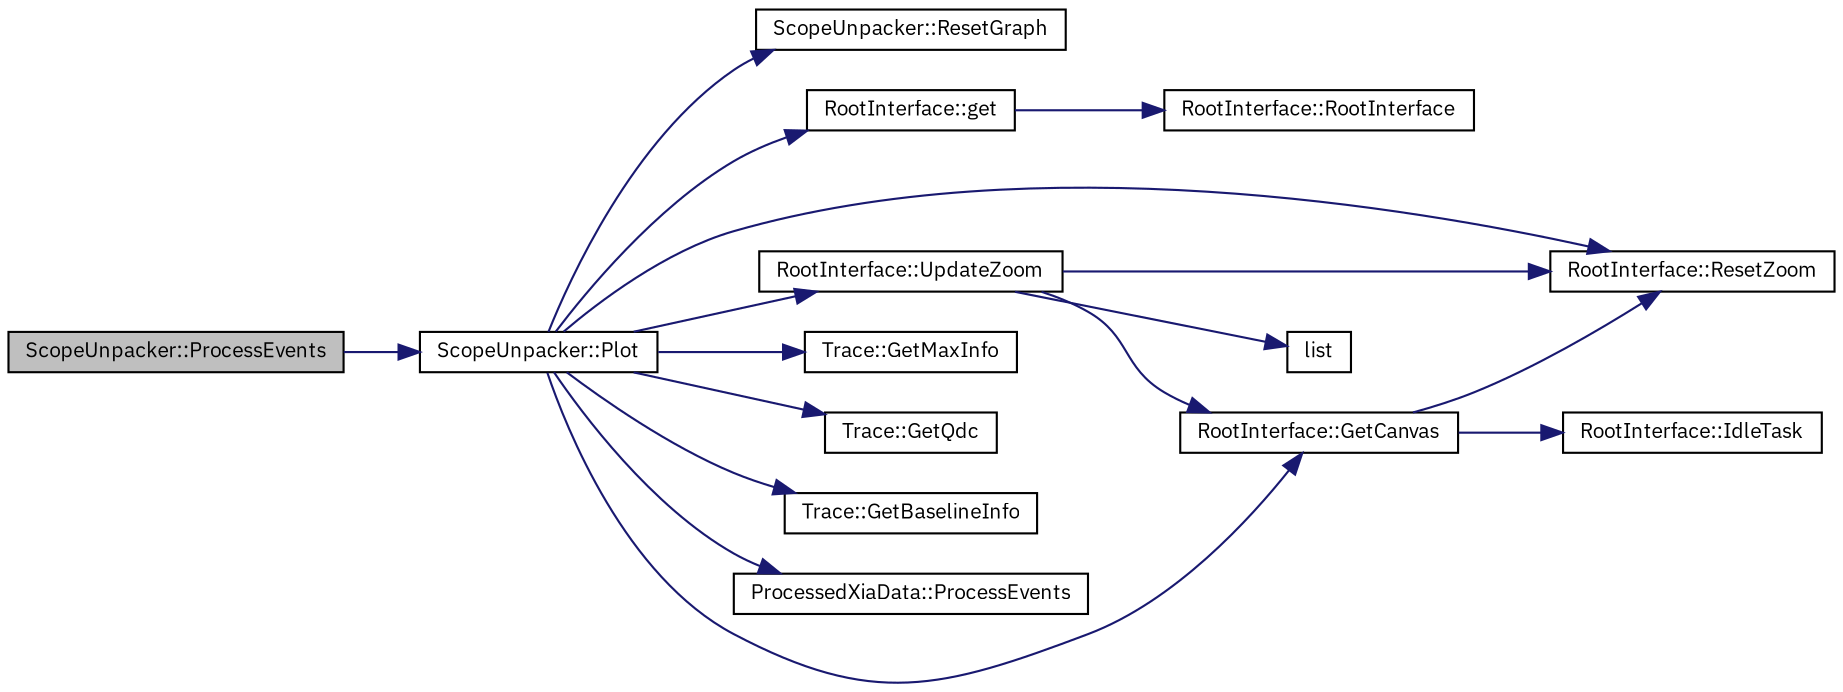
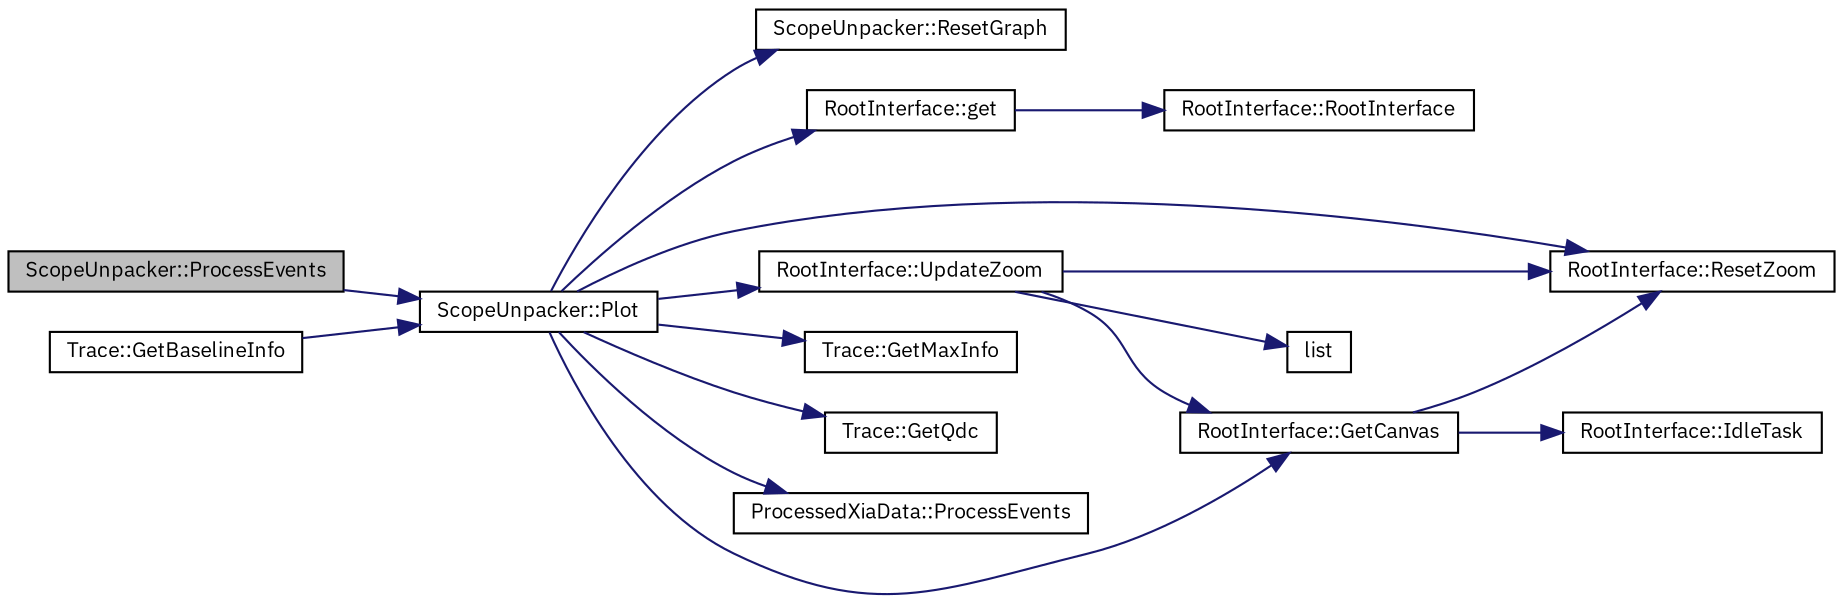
(666, 439) -> (350, 333)
